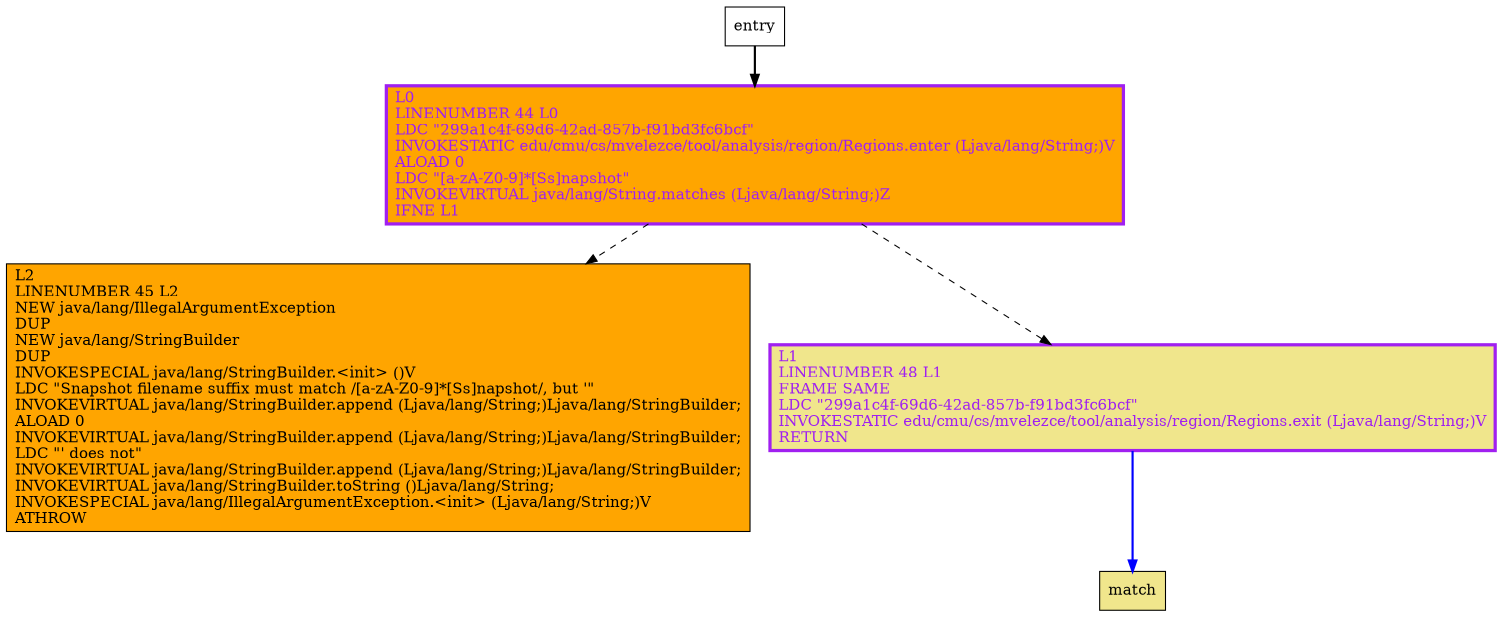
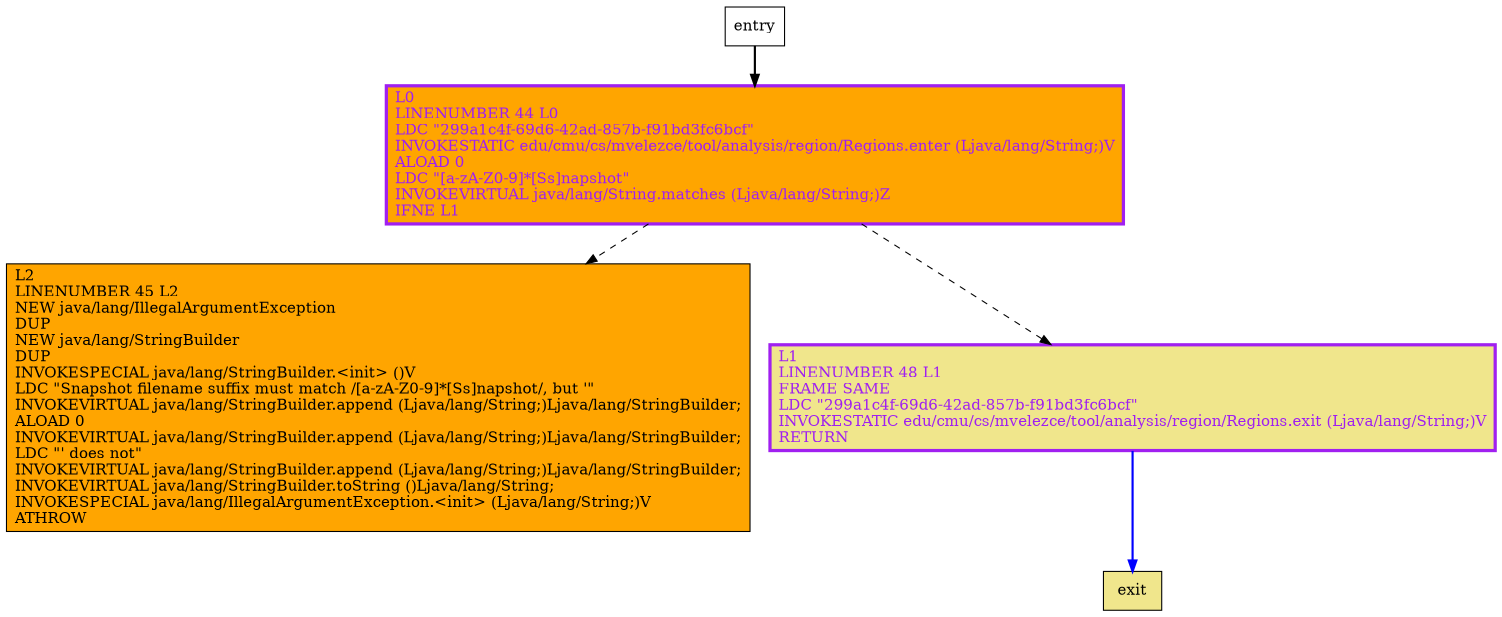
(1133, 591) -> (1133, 591)
